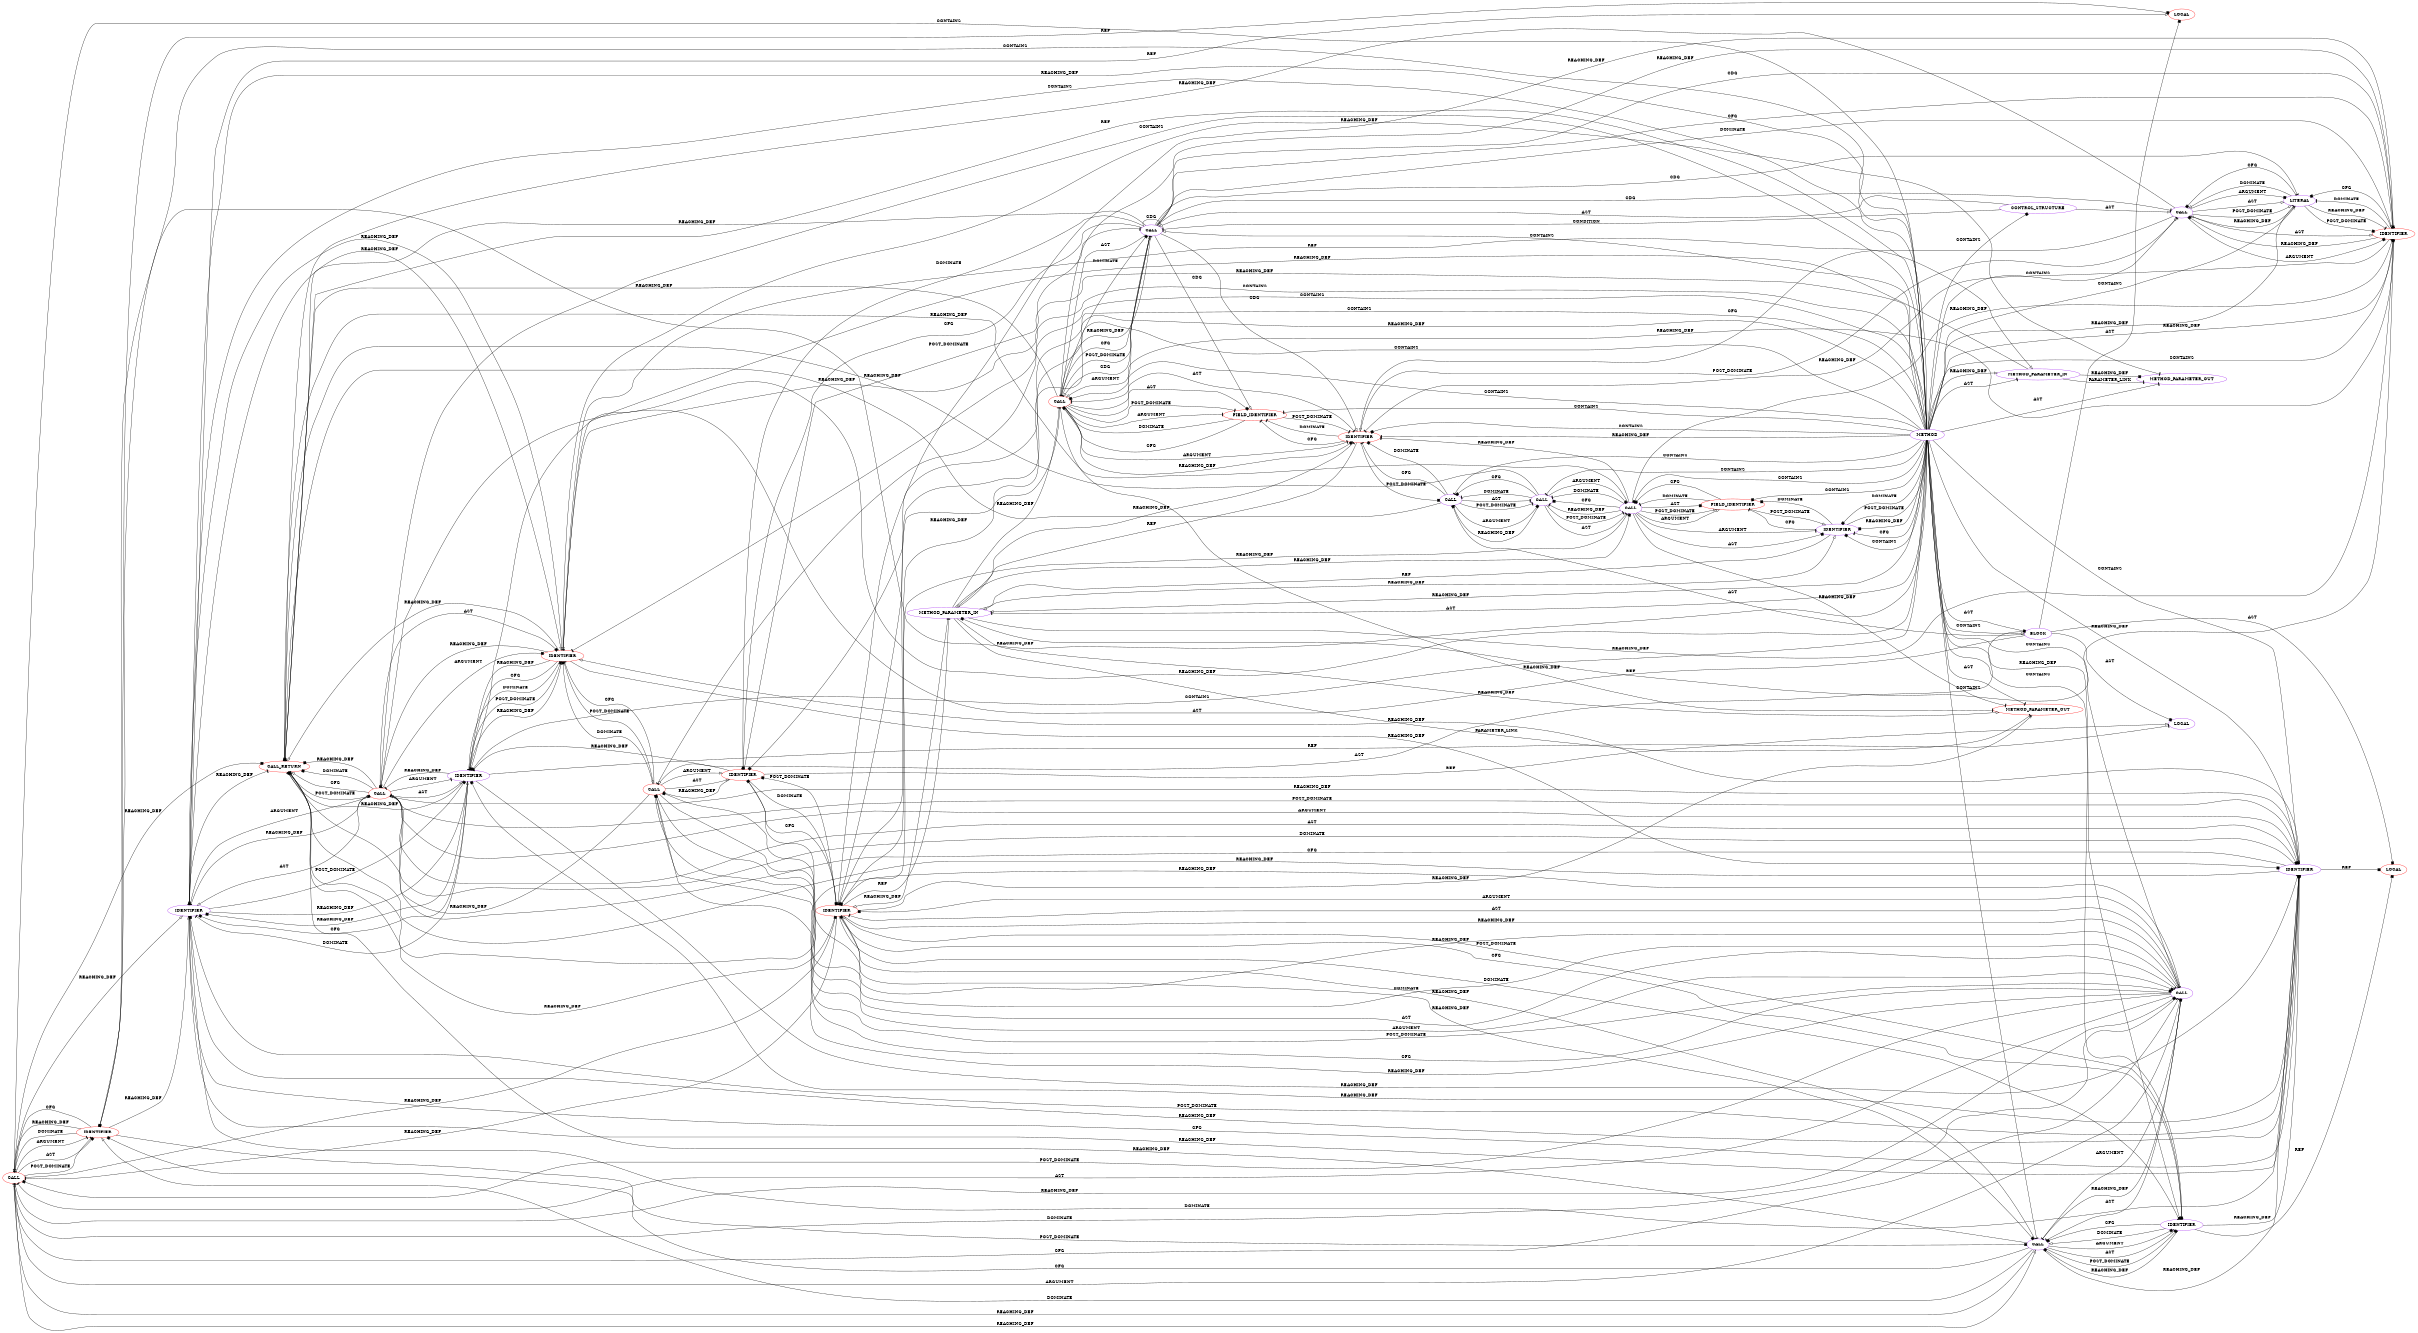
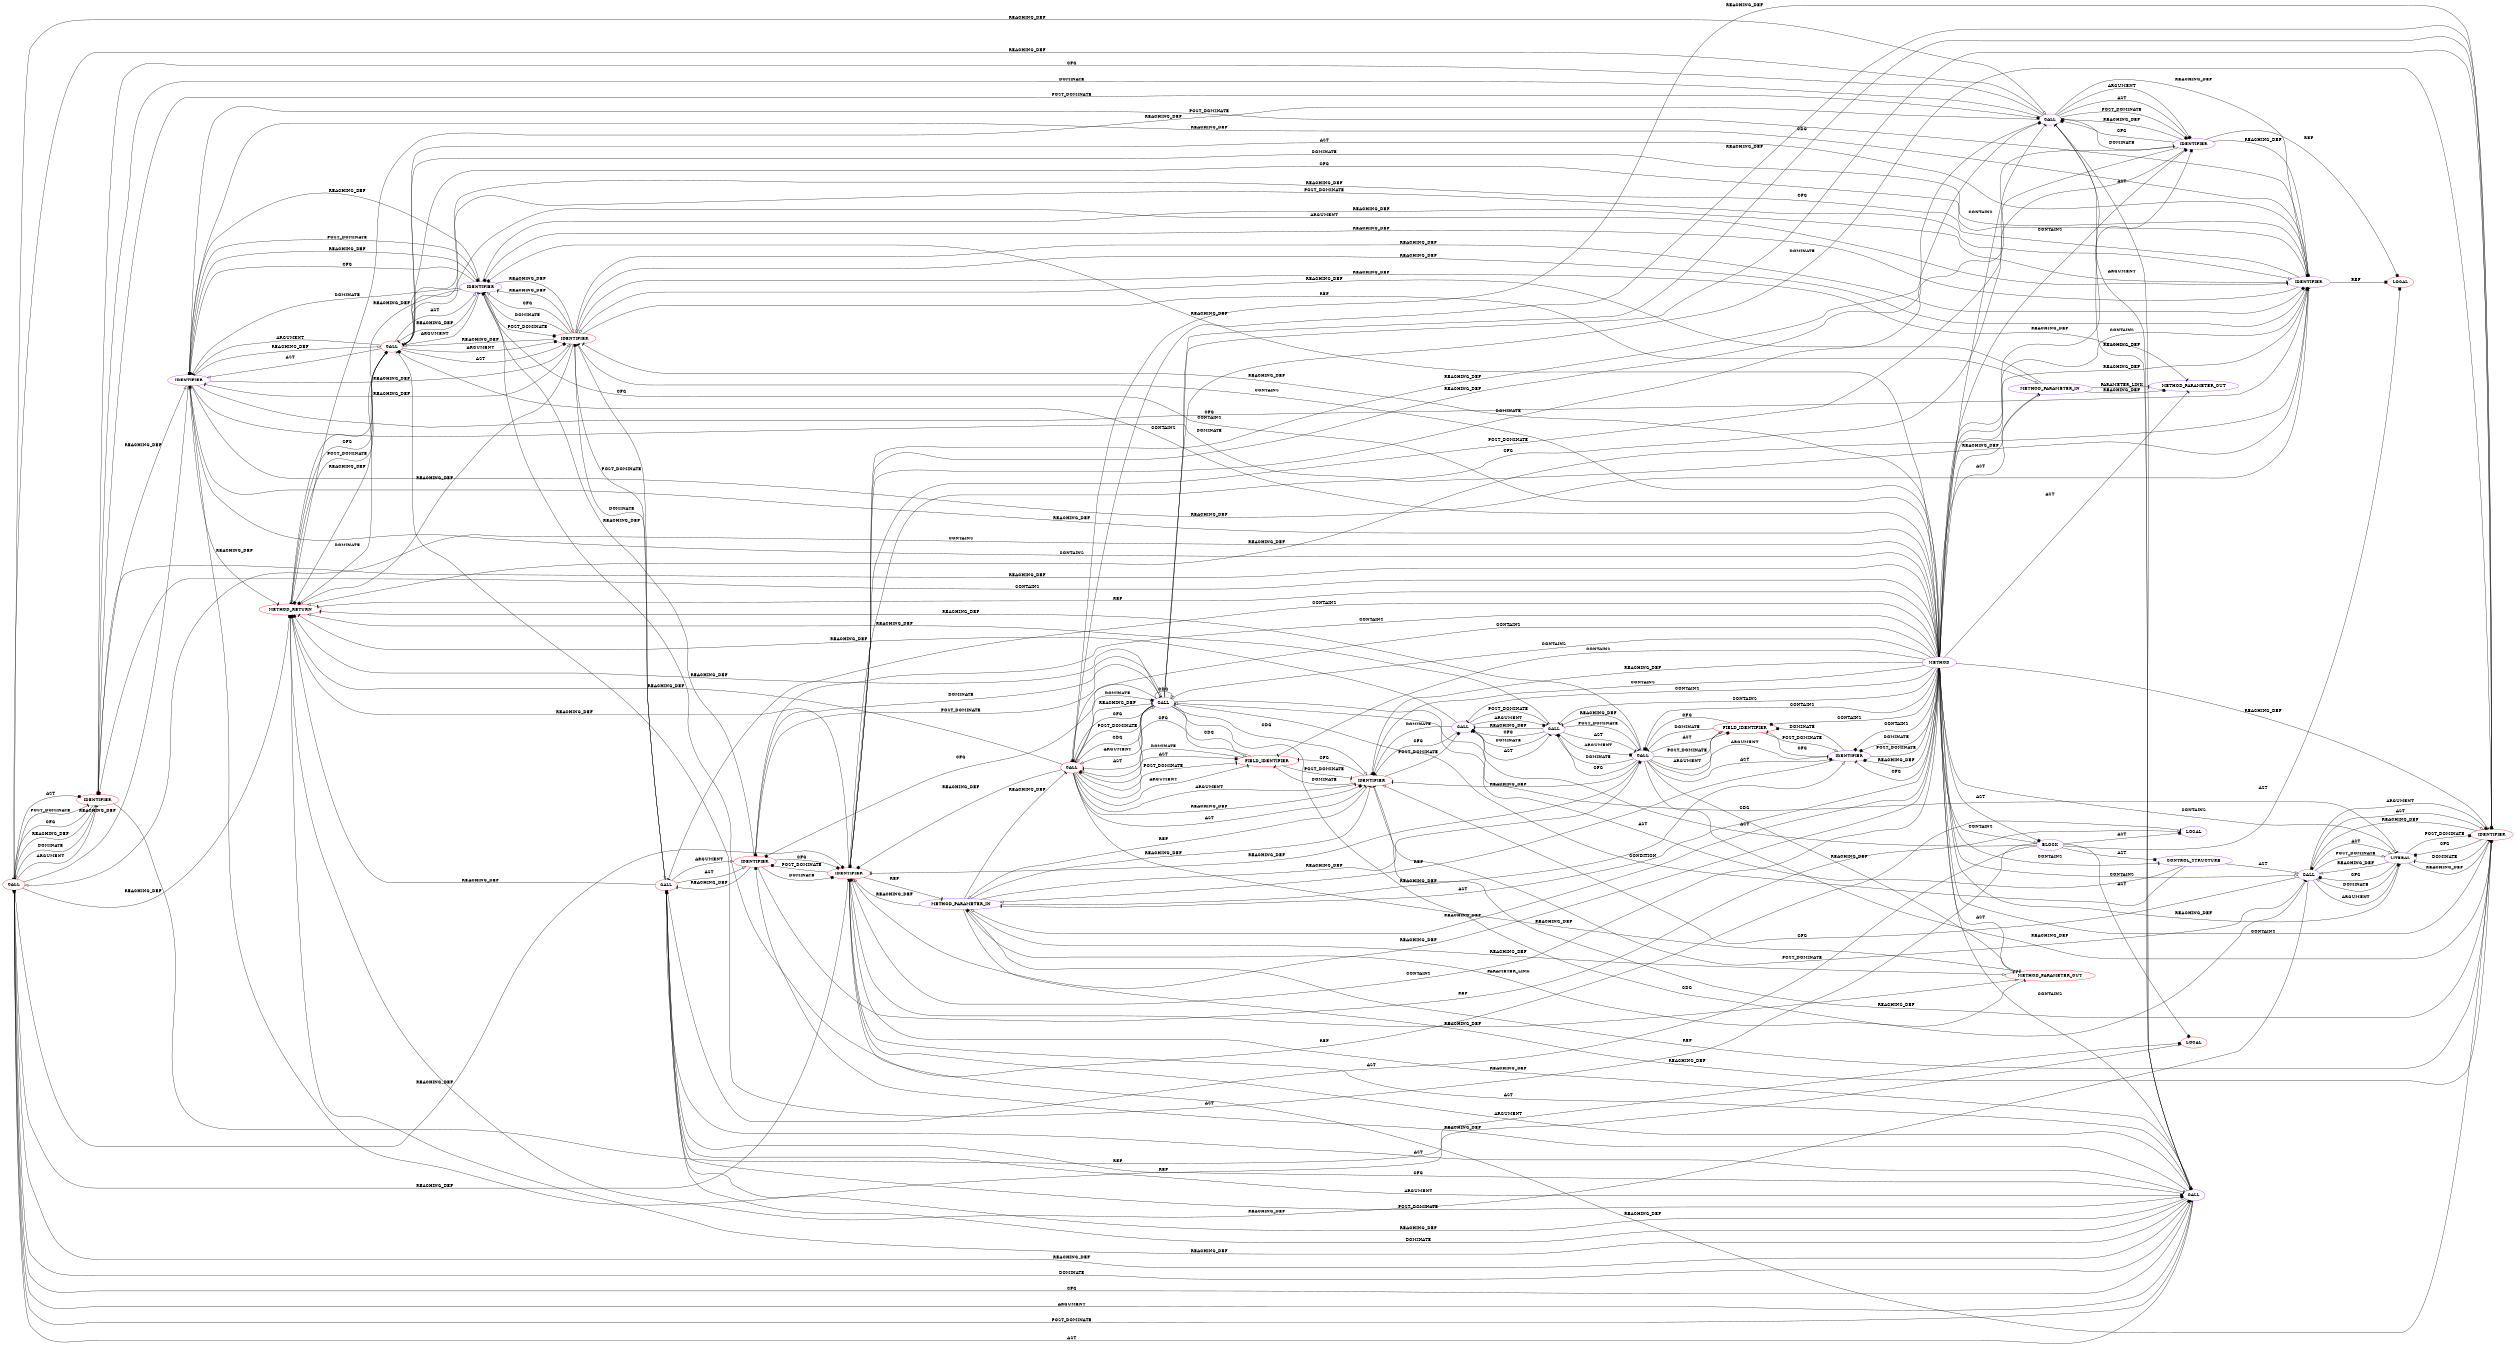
(1943, 305) -> (1966, 841)
(284, 767) -> (290, 610)
none -> (2107, 856)
